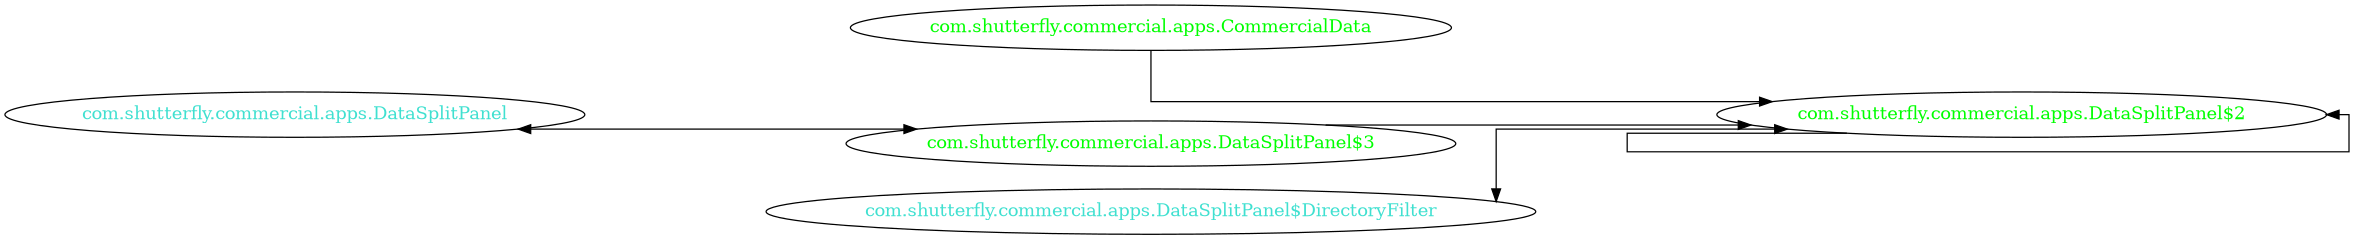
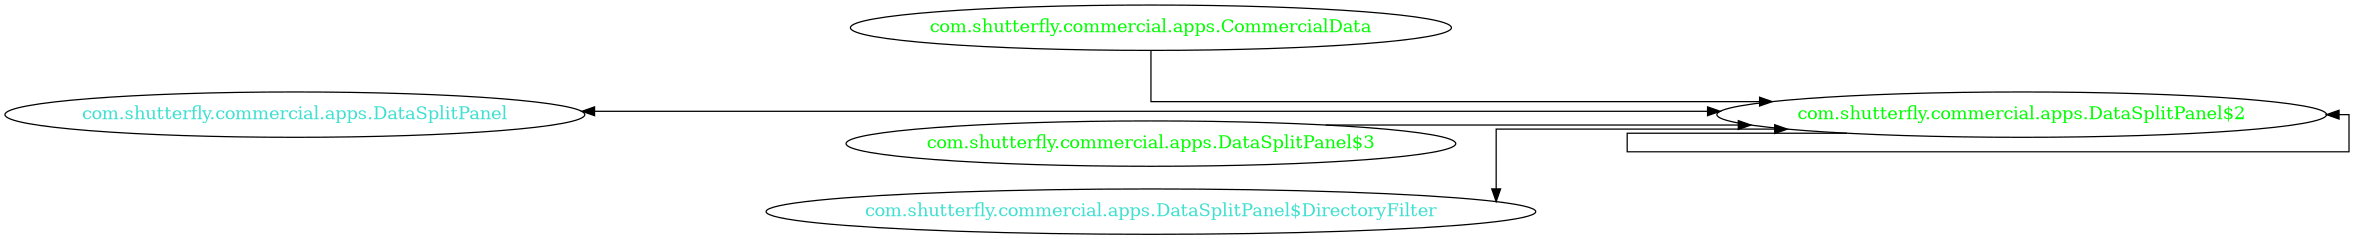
(717, 129) -> (1151, 111)
